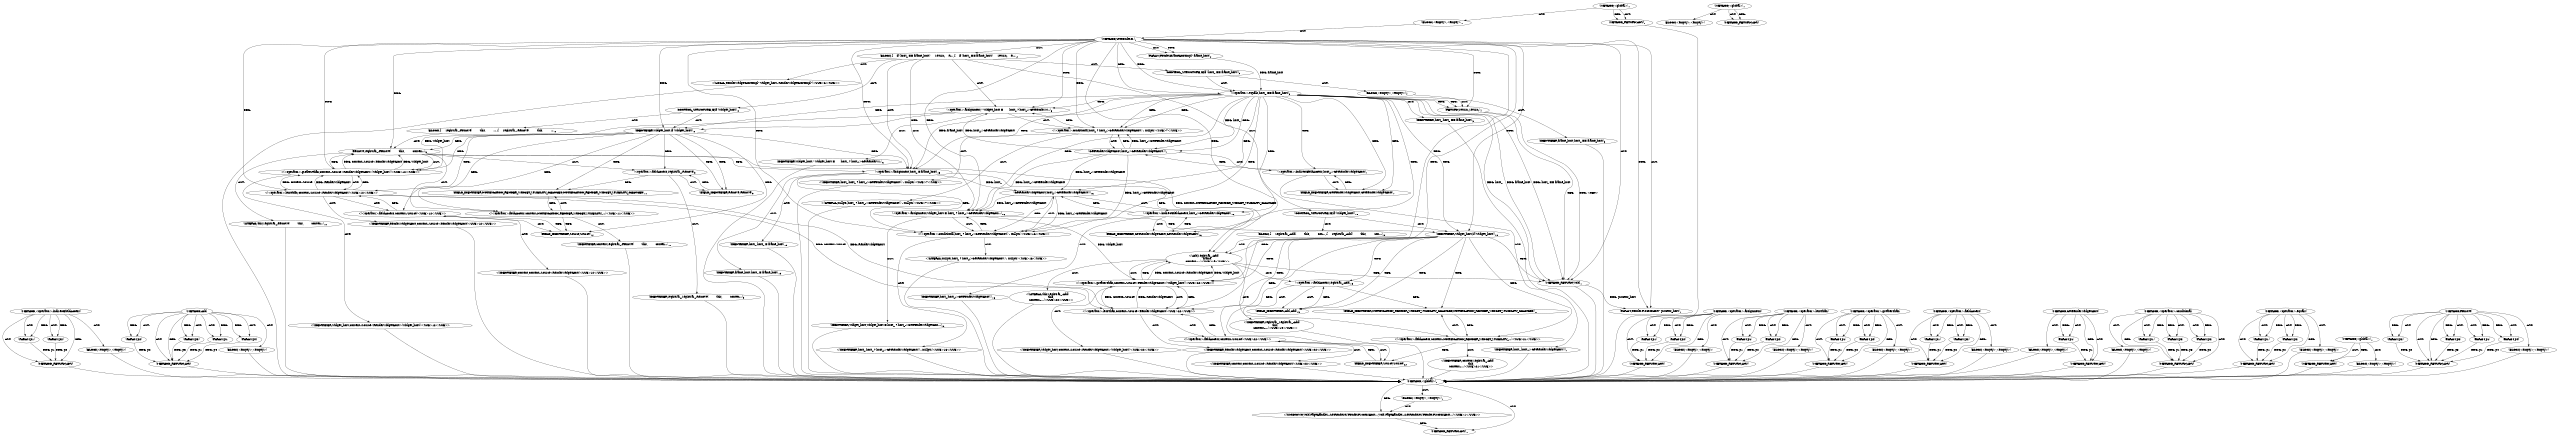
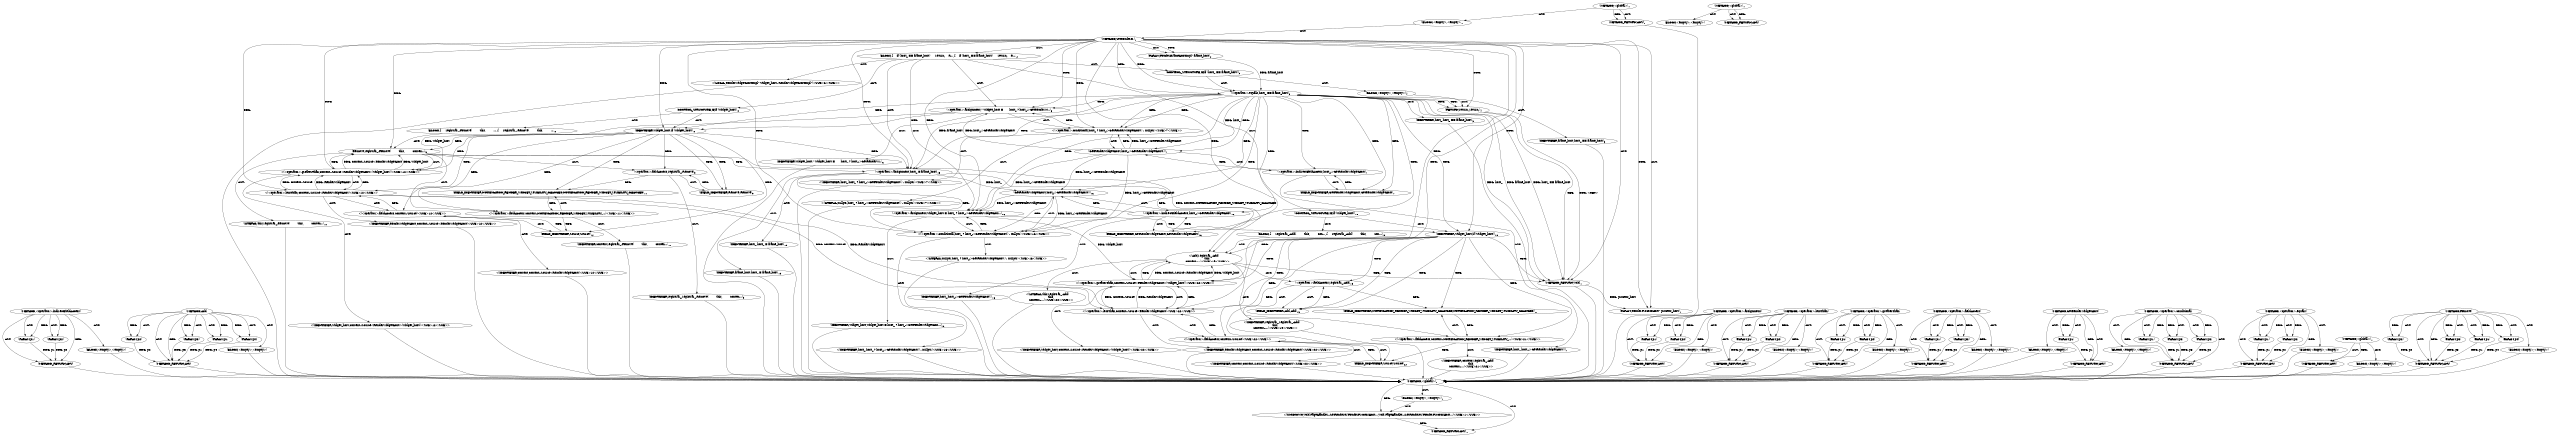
(1204, 259) -> (1204, 259)
